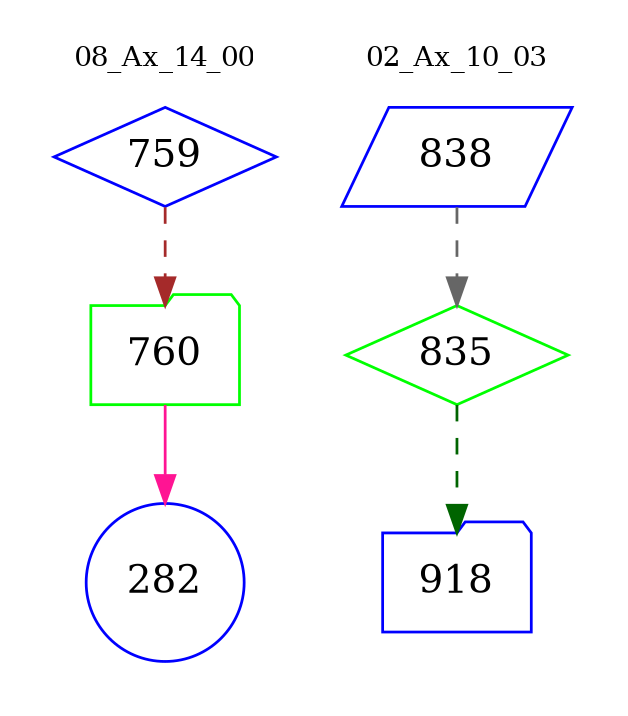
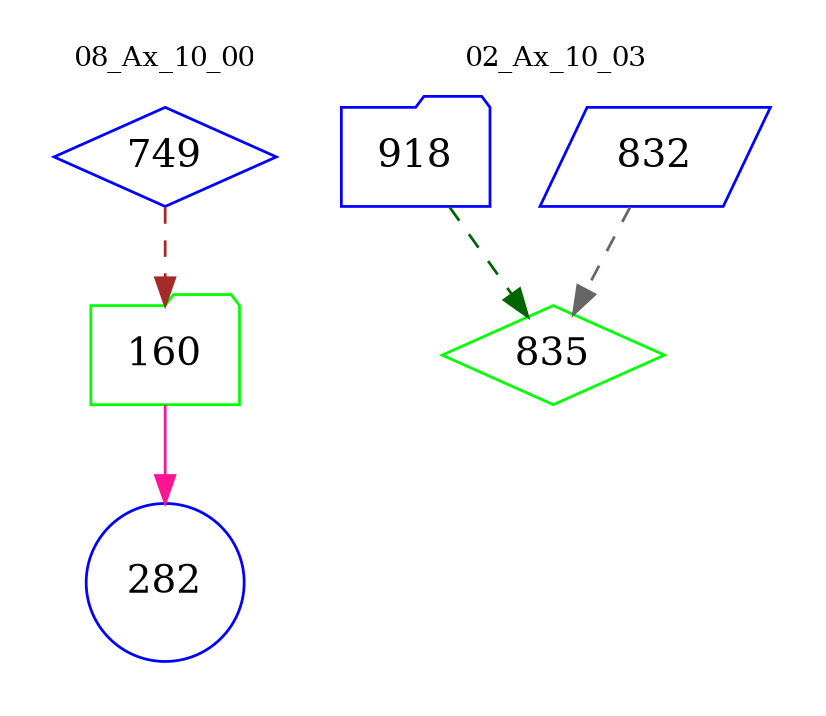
(165, 59) -> (165, 59)
(165, 157) -> (165, 157)
(457, 157) -> (655, 157)
(165, 355) -> (165, 355)
(457, 455) -> (481, 251)
